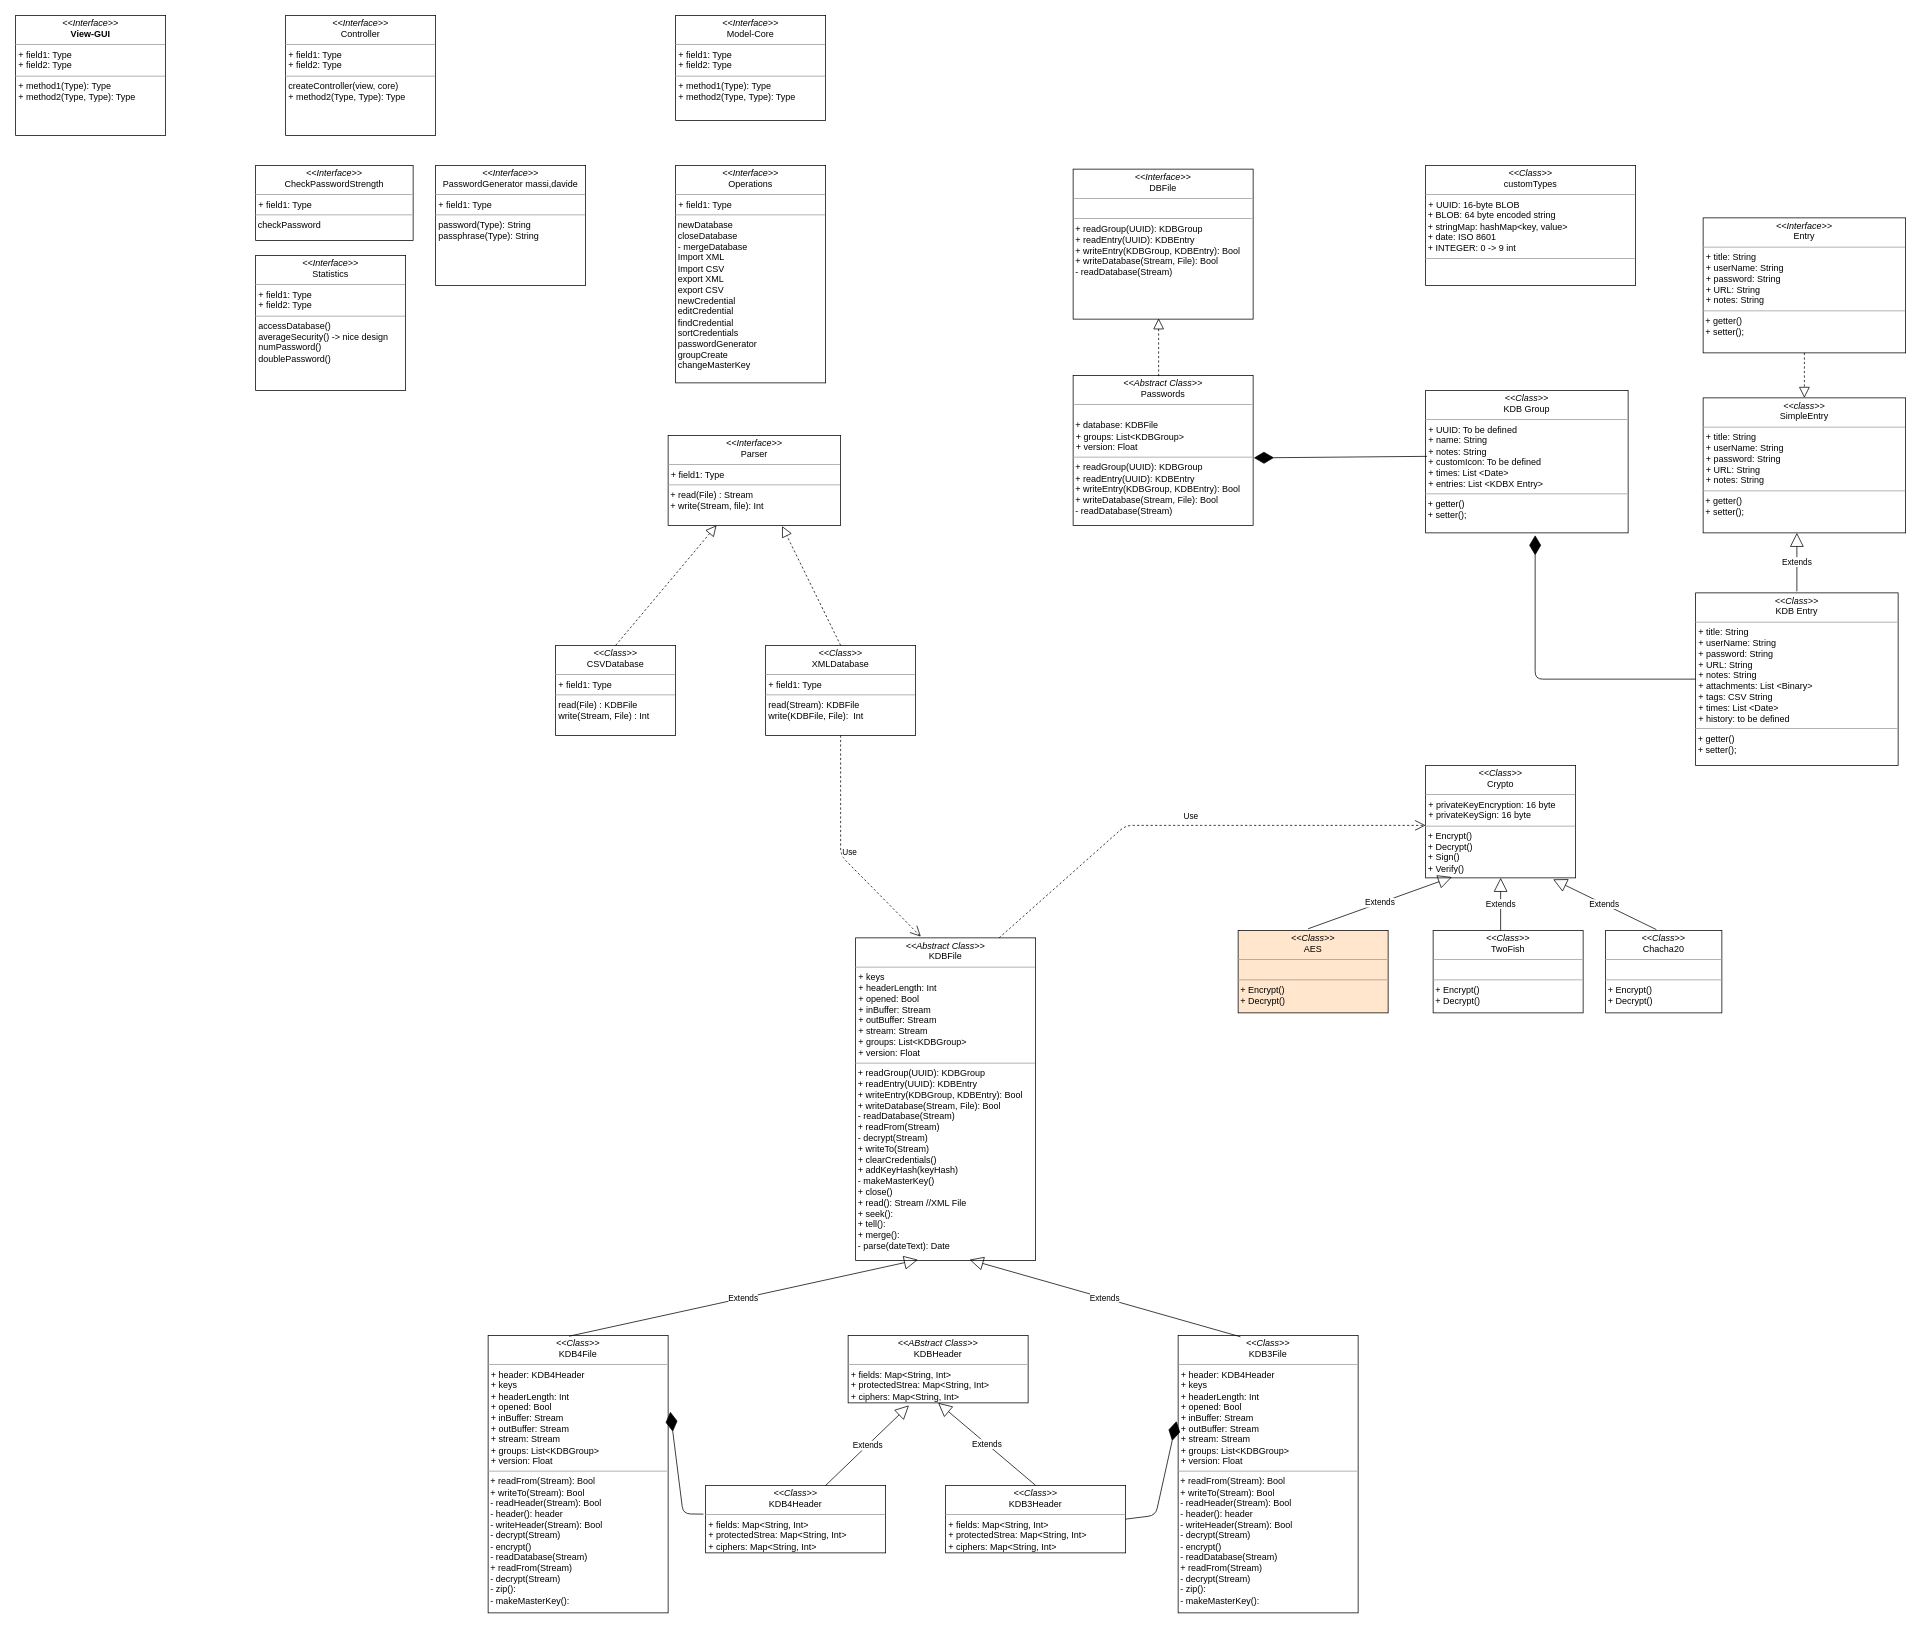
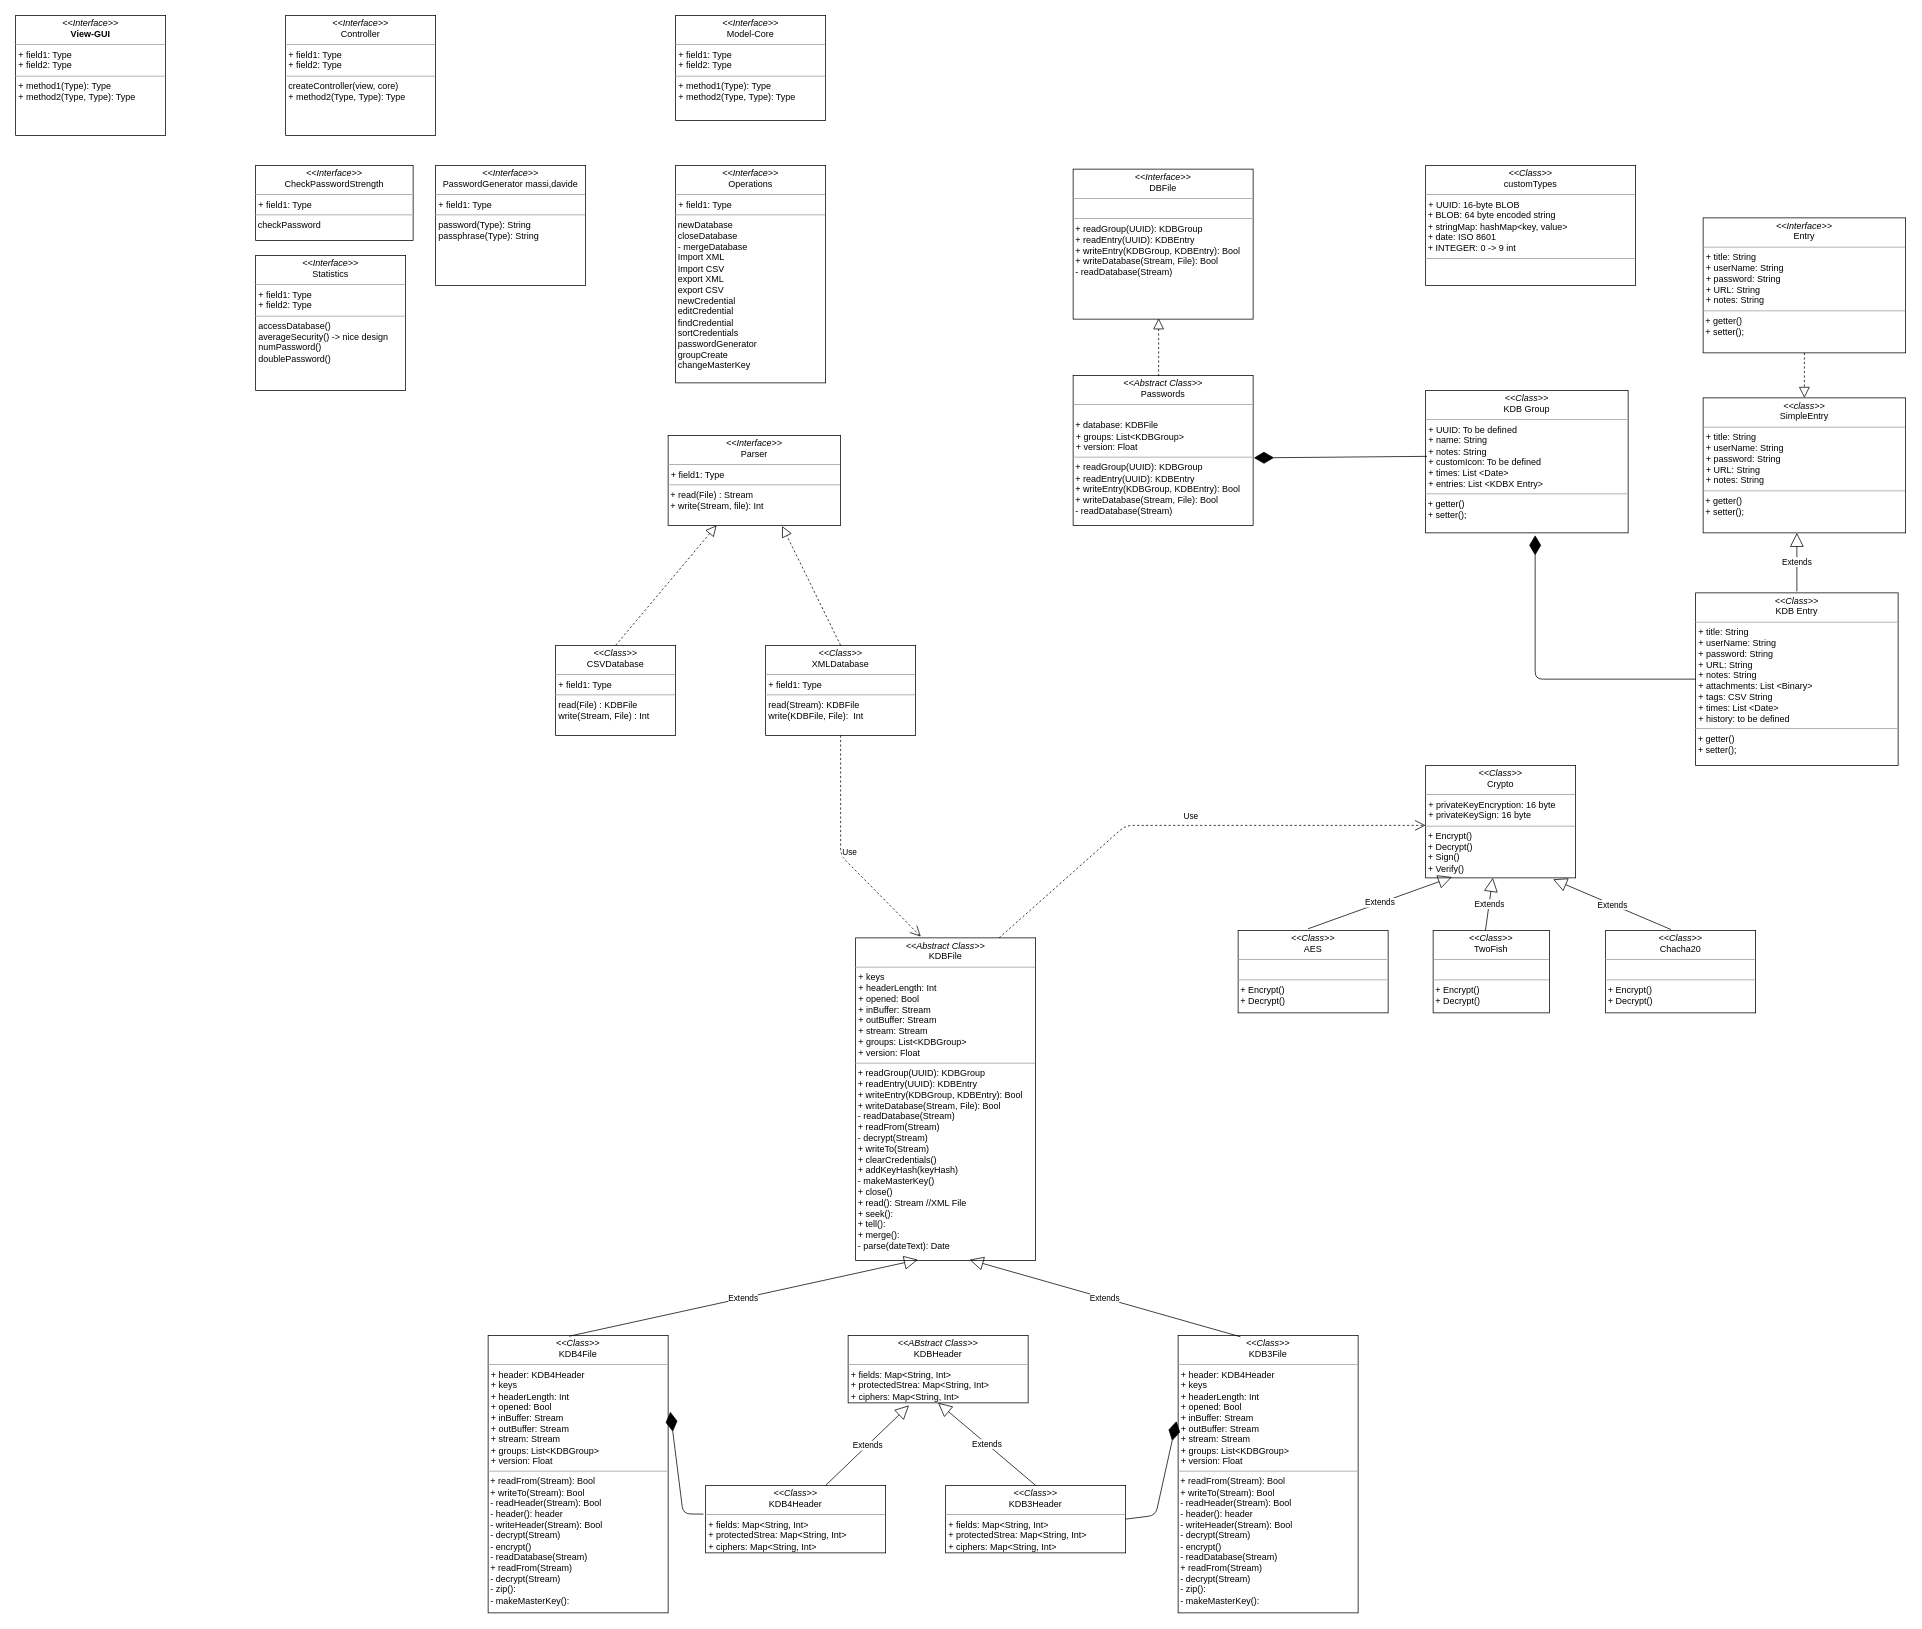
(1313, 972) -> (1313, 972)
(1508, 972) -> (1491, 972)
(1664, 972) -> (1680, 972)
